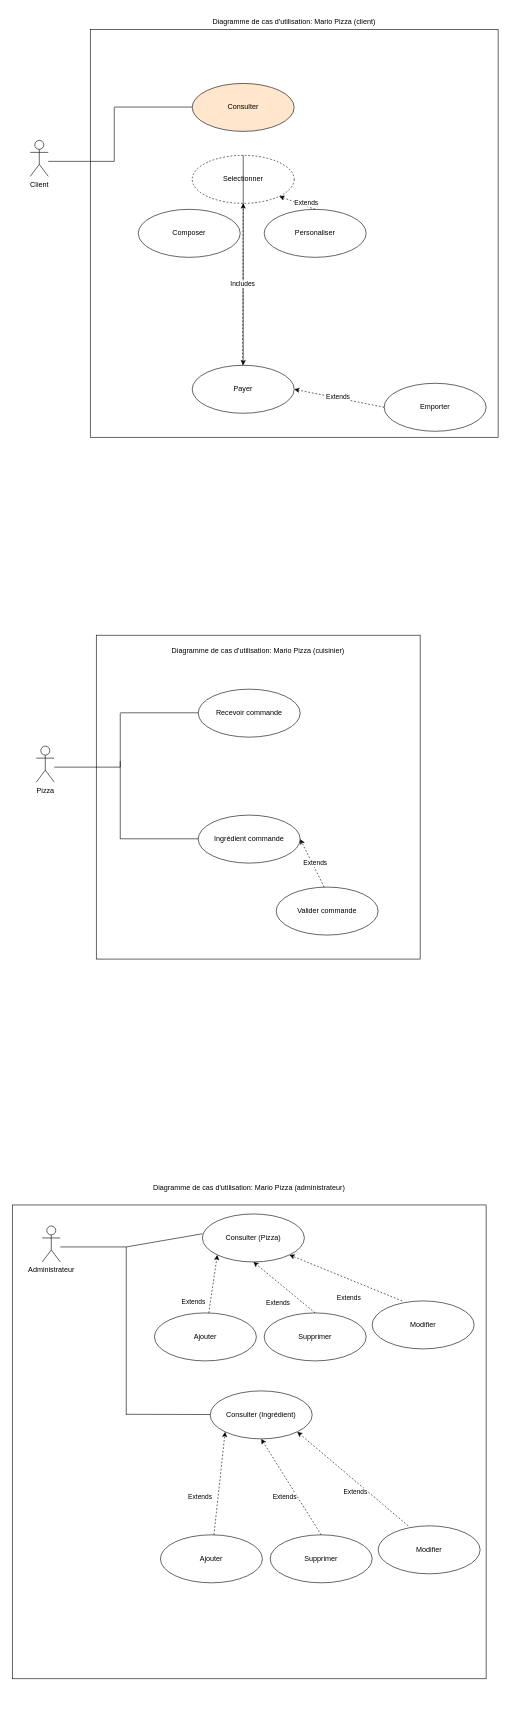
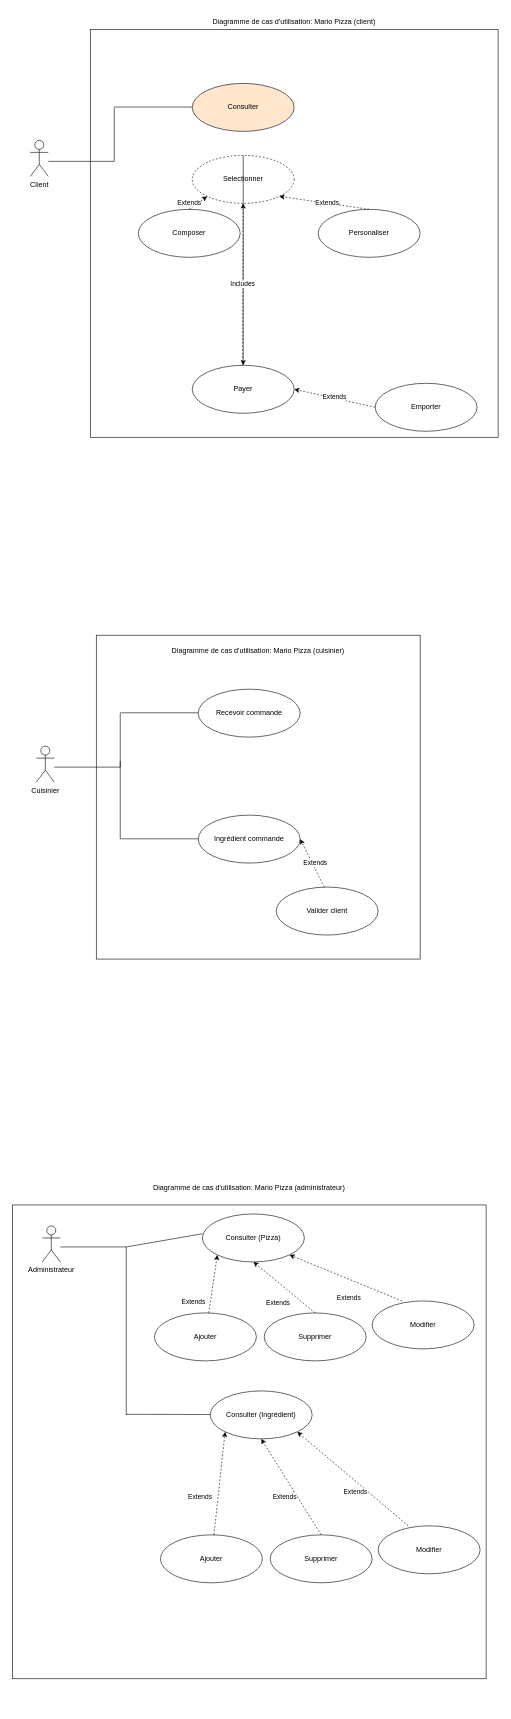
none -> (198, 203)
(315, 233) -> (369, 233)
(435, 407) -> (426, 407)
(46, 791) -> (46, 791)
(327, 911) -> (327, 911)
